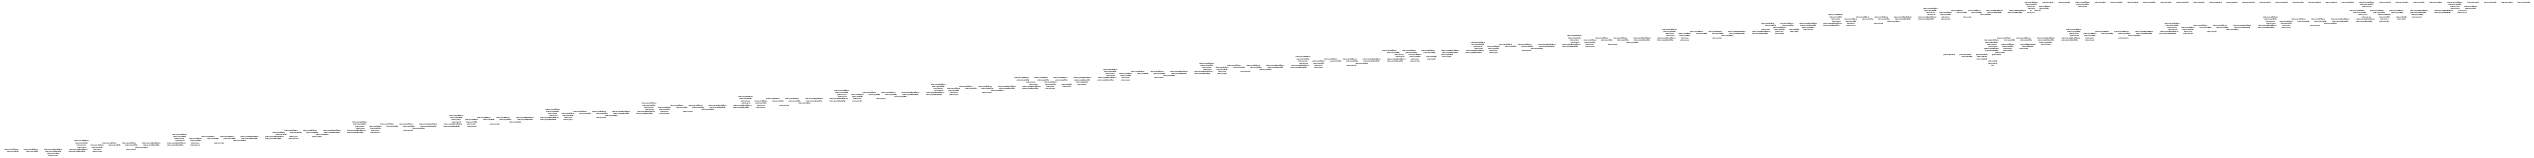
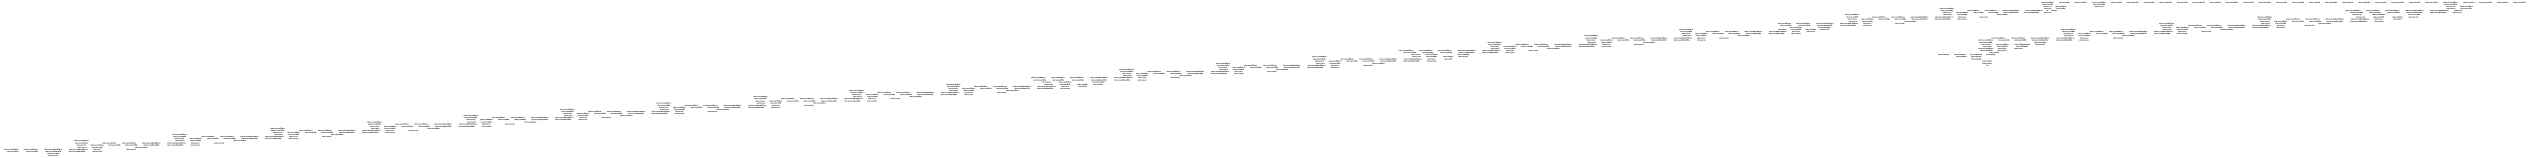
none -> (278, 135)
